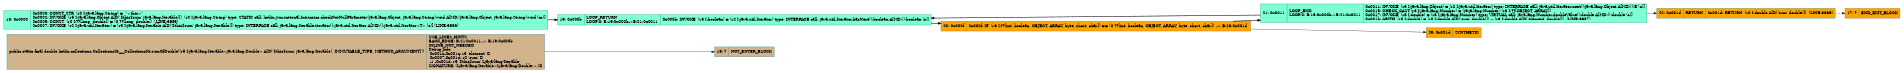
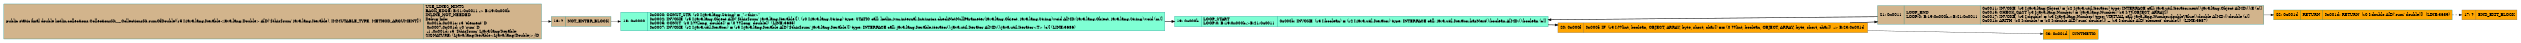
(1454, 13) -> (2071, 15)
(602, 18) -> (1216, 19)
none -> (614, 21)
